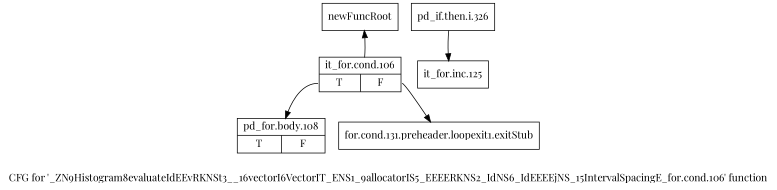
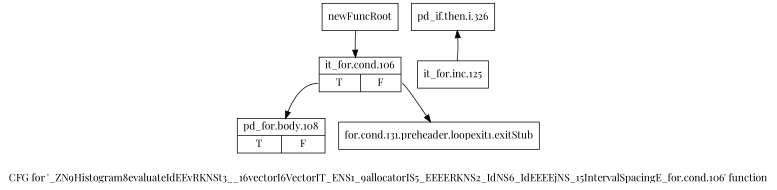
(448, 42) -> (458, 49)
(365, 48) -> (355, 40)
